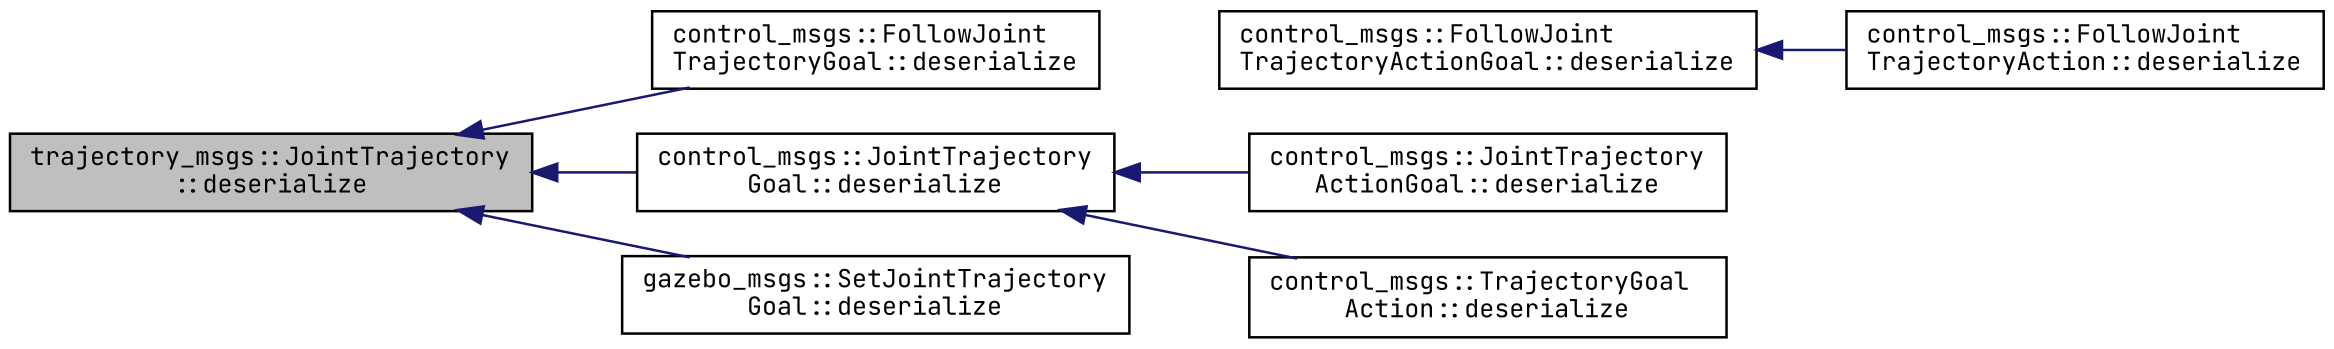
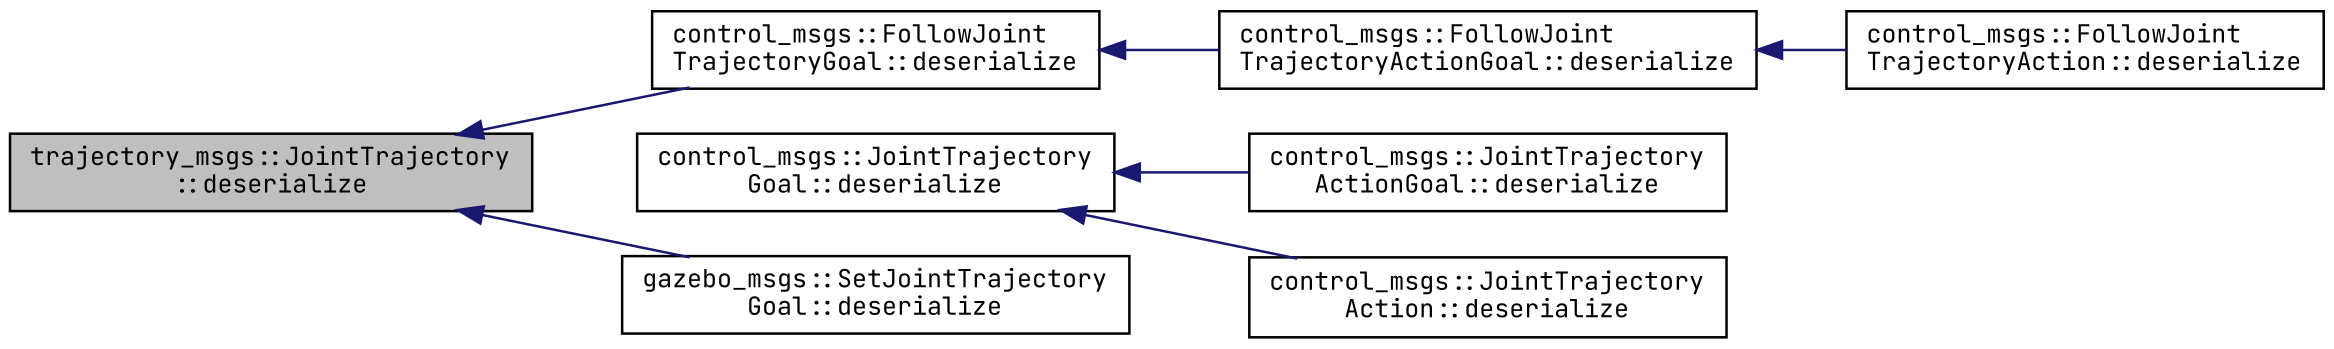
none -> (1172, 50)
(597, 172) -> none
(1488, 297) -> (1488, 297)
